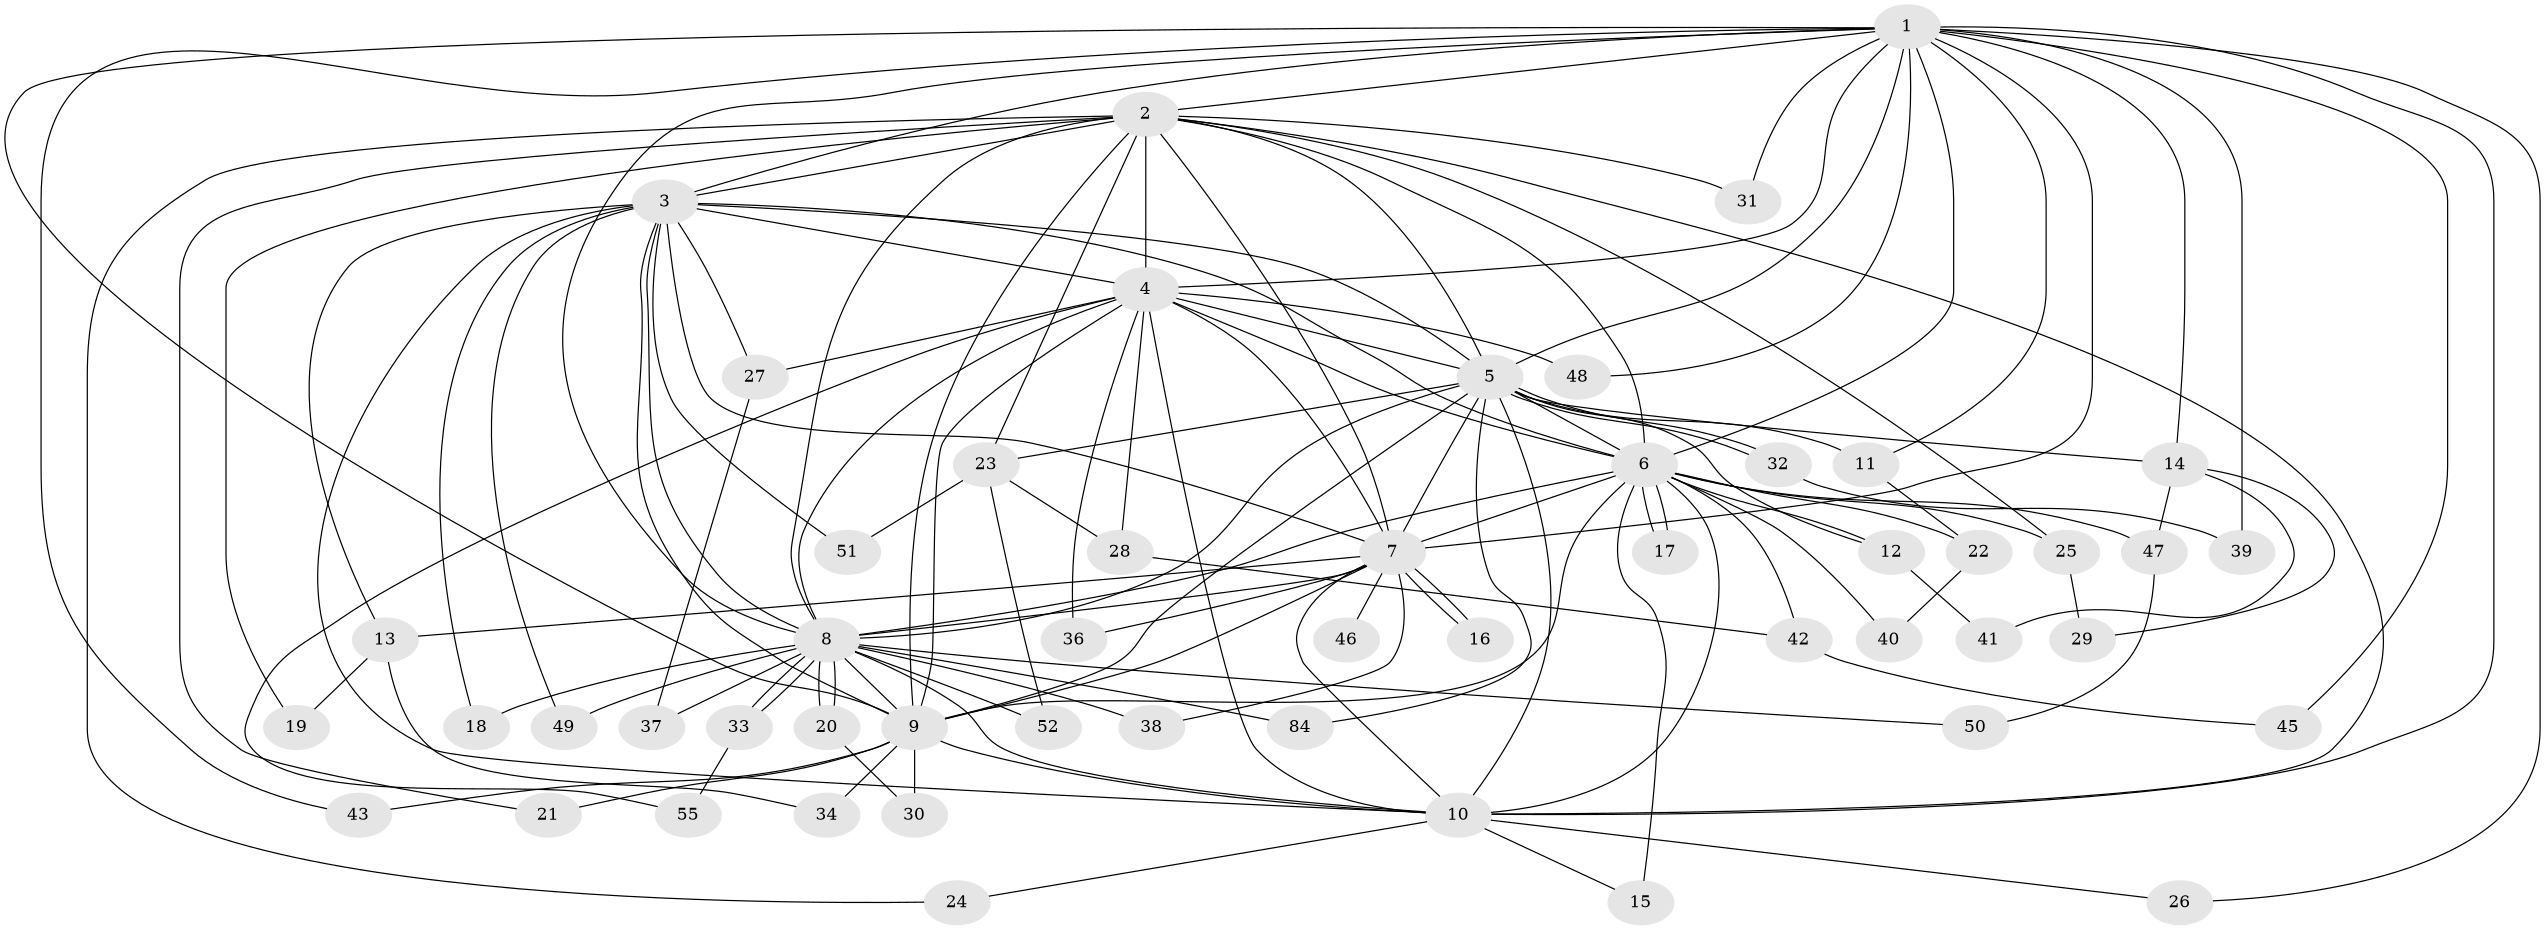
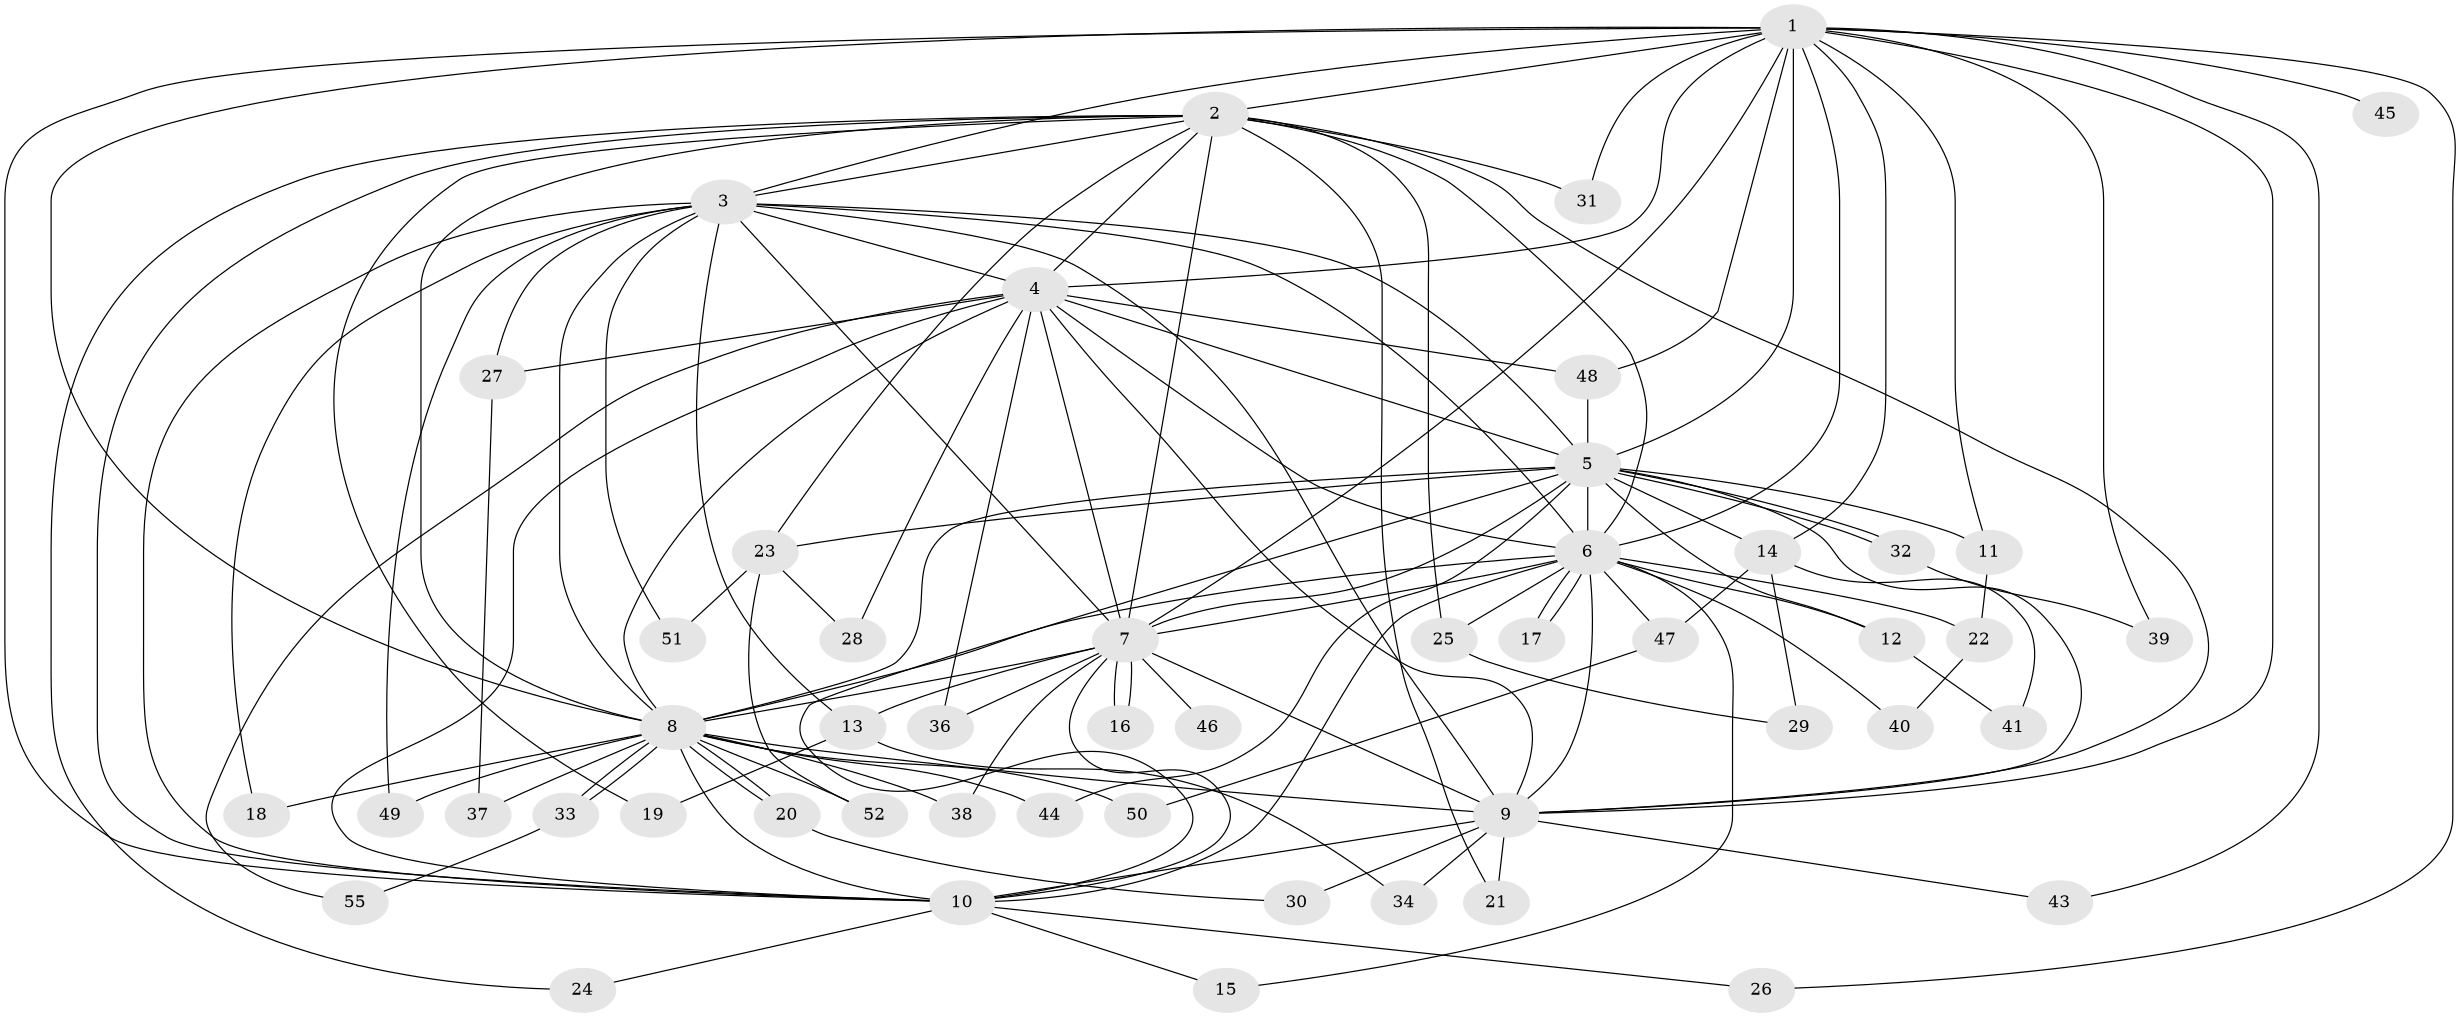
(1364, 193) -> (1588, 421)
(1799, 640) -> none
(1300, 728) -> (1050, 815)
